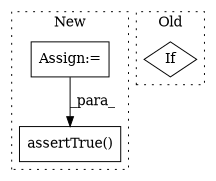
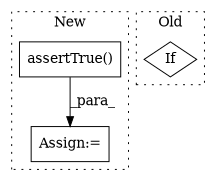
(70, 97) -> (70, 97)
